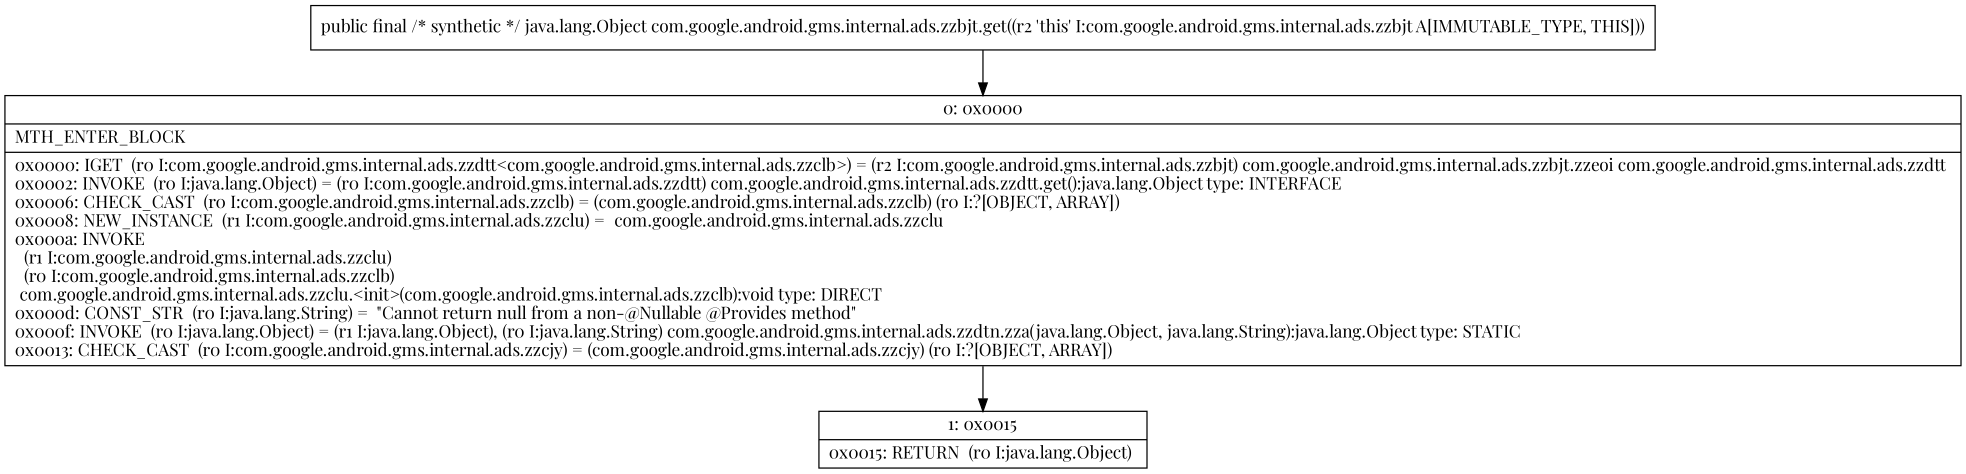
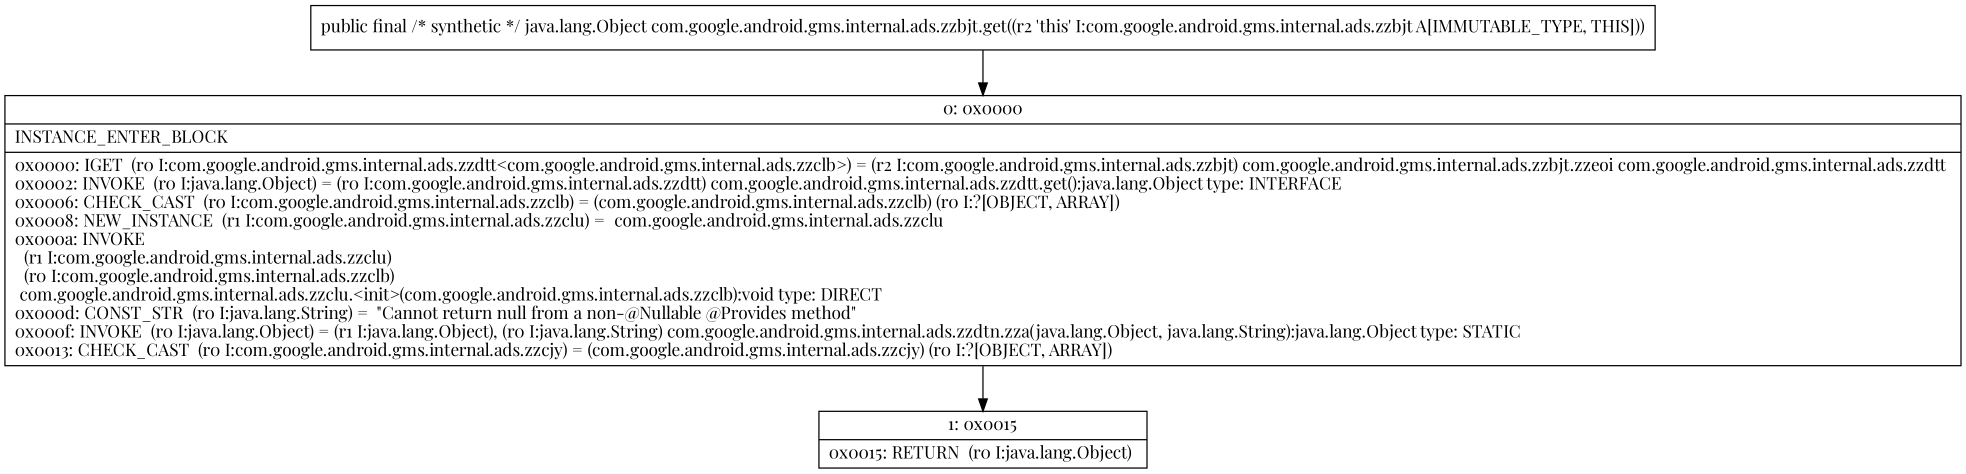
(101, 138) -> (121, 138)
